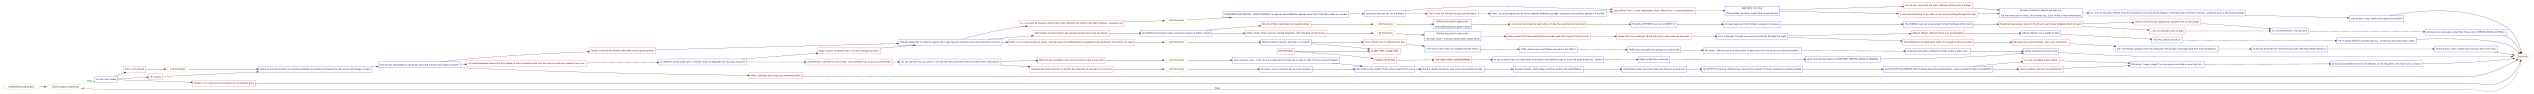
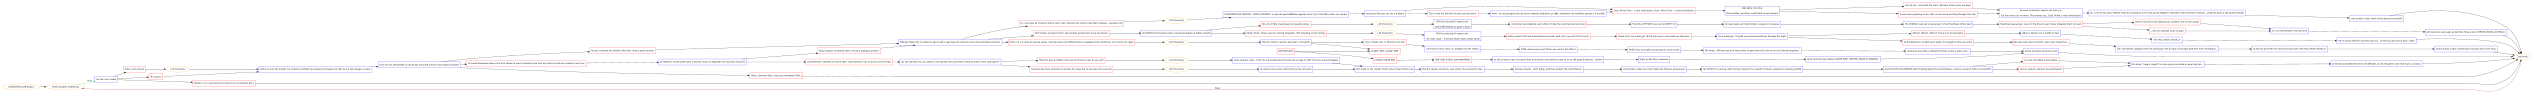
(1286, 69) -> (1286, 69)
